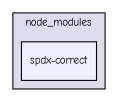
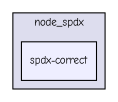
(59, 23) -> (59, 23)
